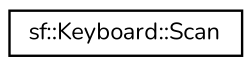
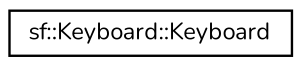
(126, 33) -> (151, 33)
